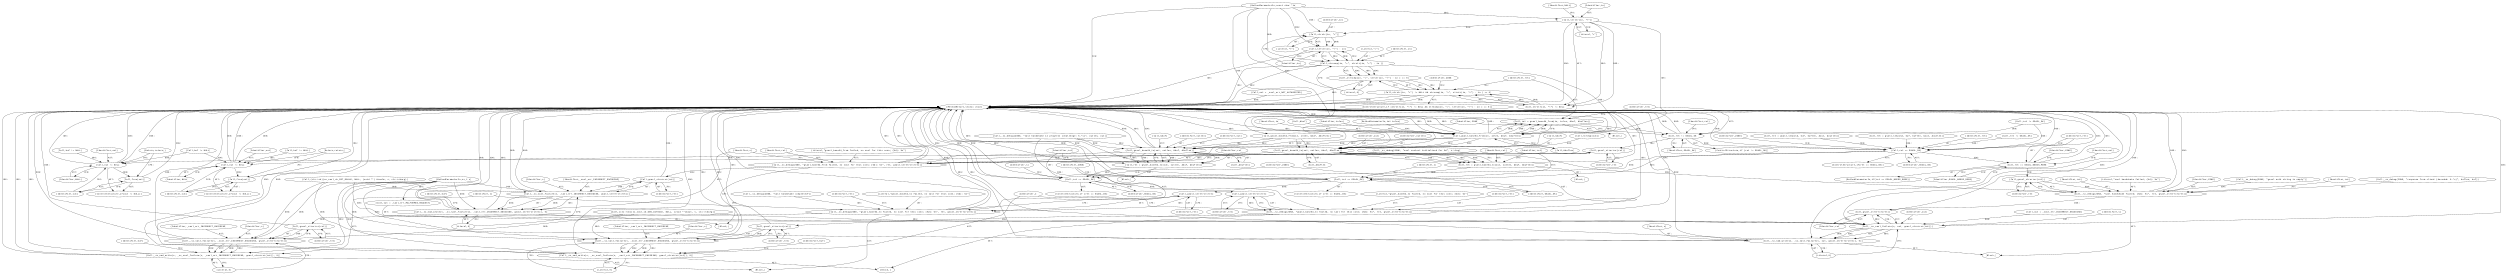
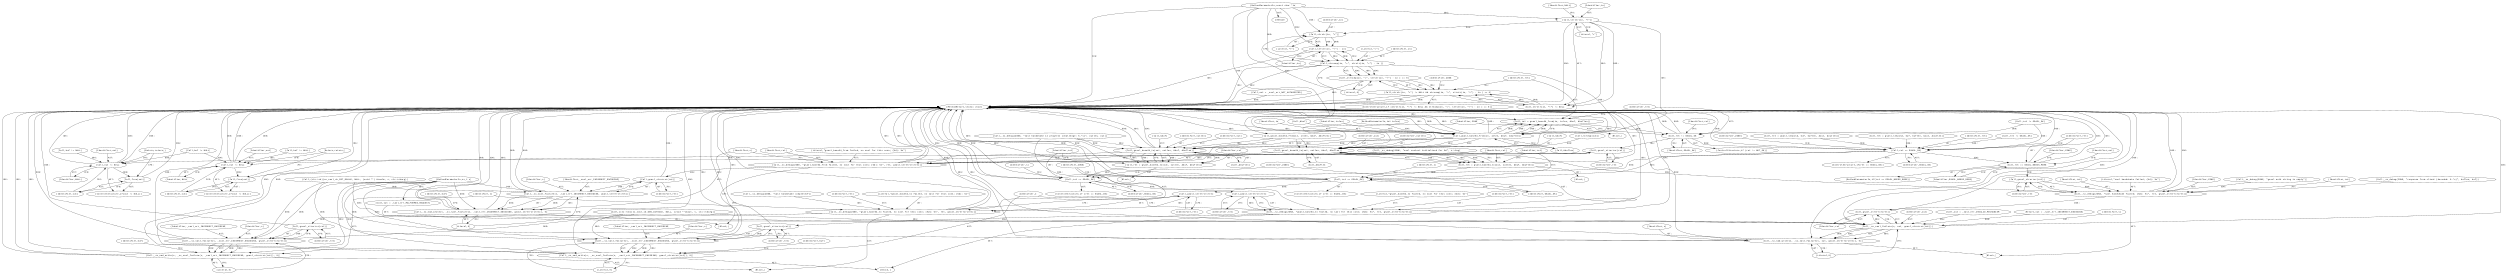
none -> (1280, 20)
(1307, 113) -> (1317, 113)
(1742, 150) -> (1742, 150)
none -> (1973, 212)
(2054, 212) -> (2054, 212)
